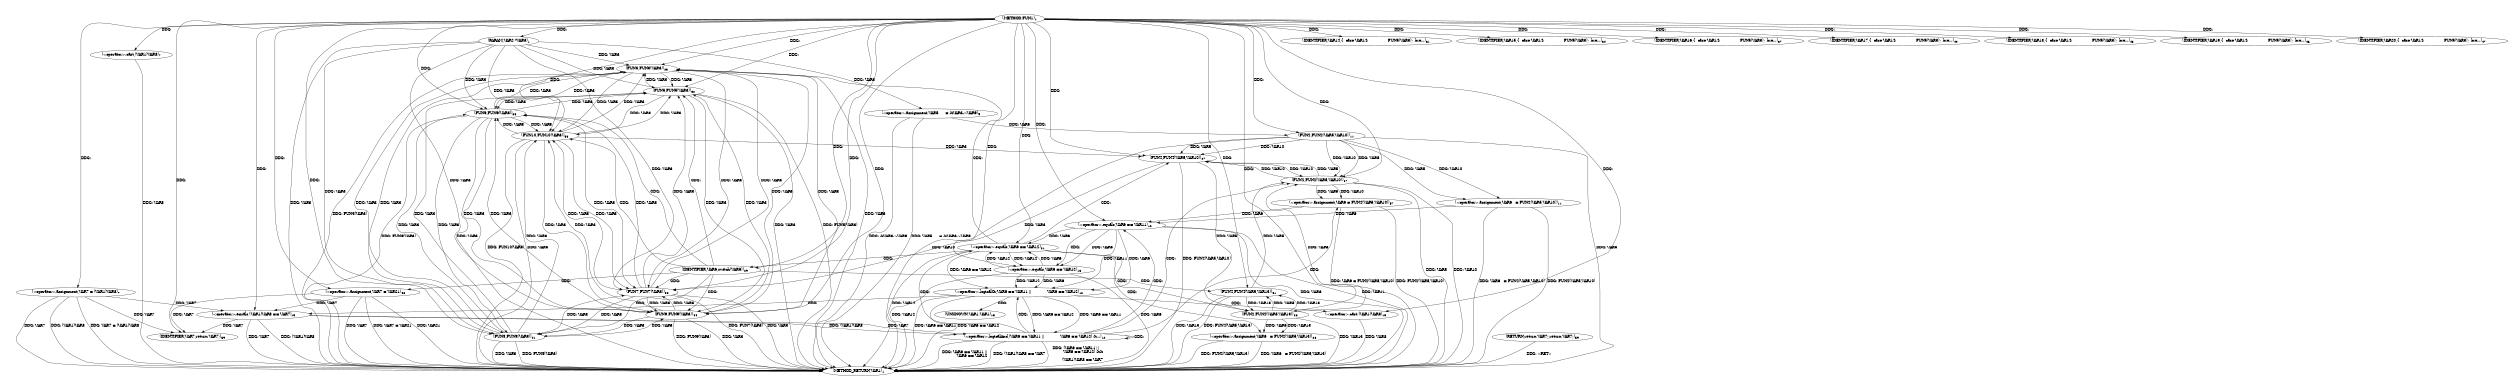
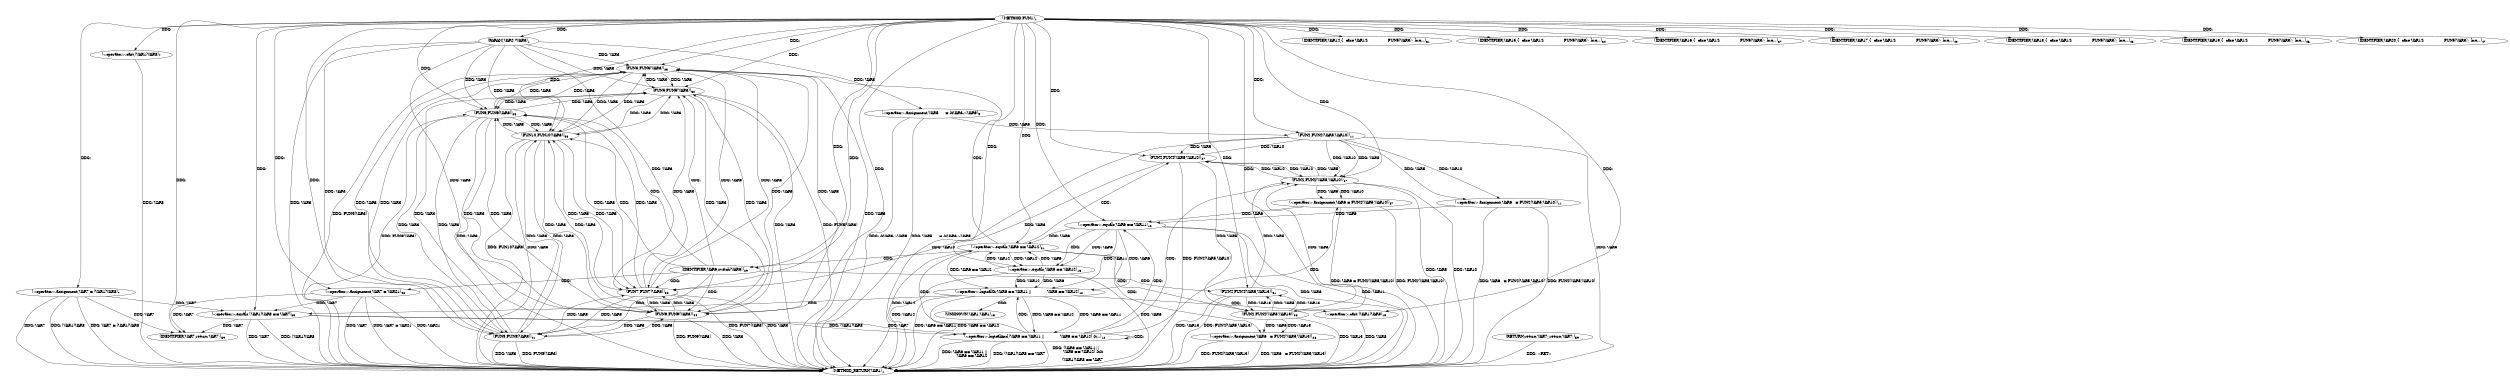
(844, 145) -> (550, 236)
(293, 314) -> (293, 314)
